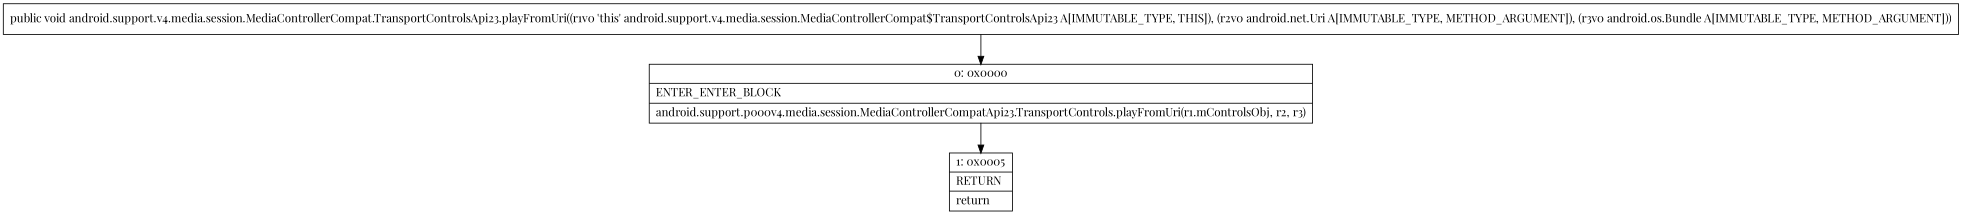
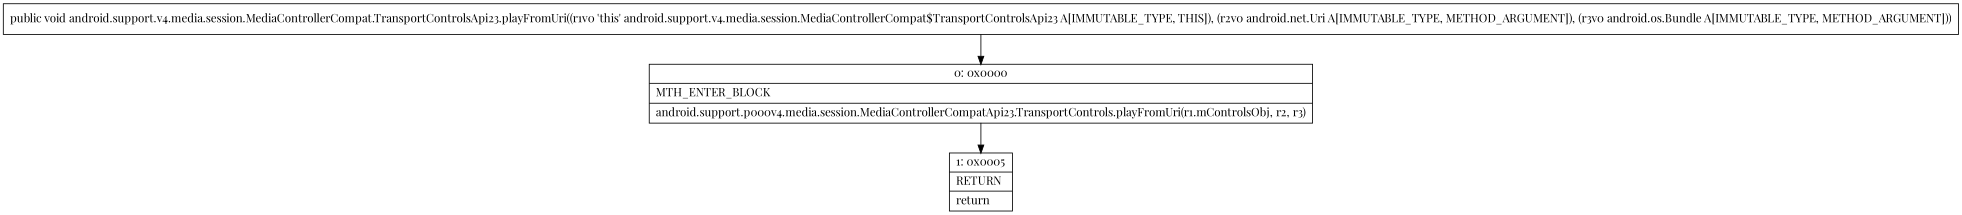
(718, 93) -> (713, 93)
